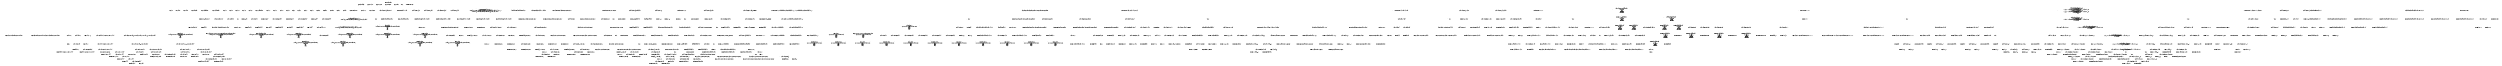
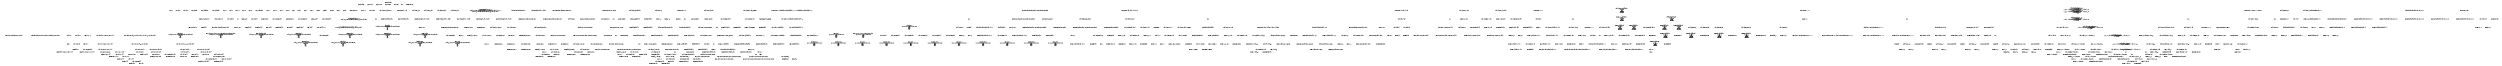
none -> (1652, 36)
